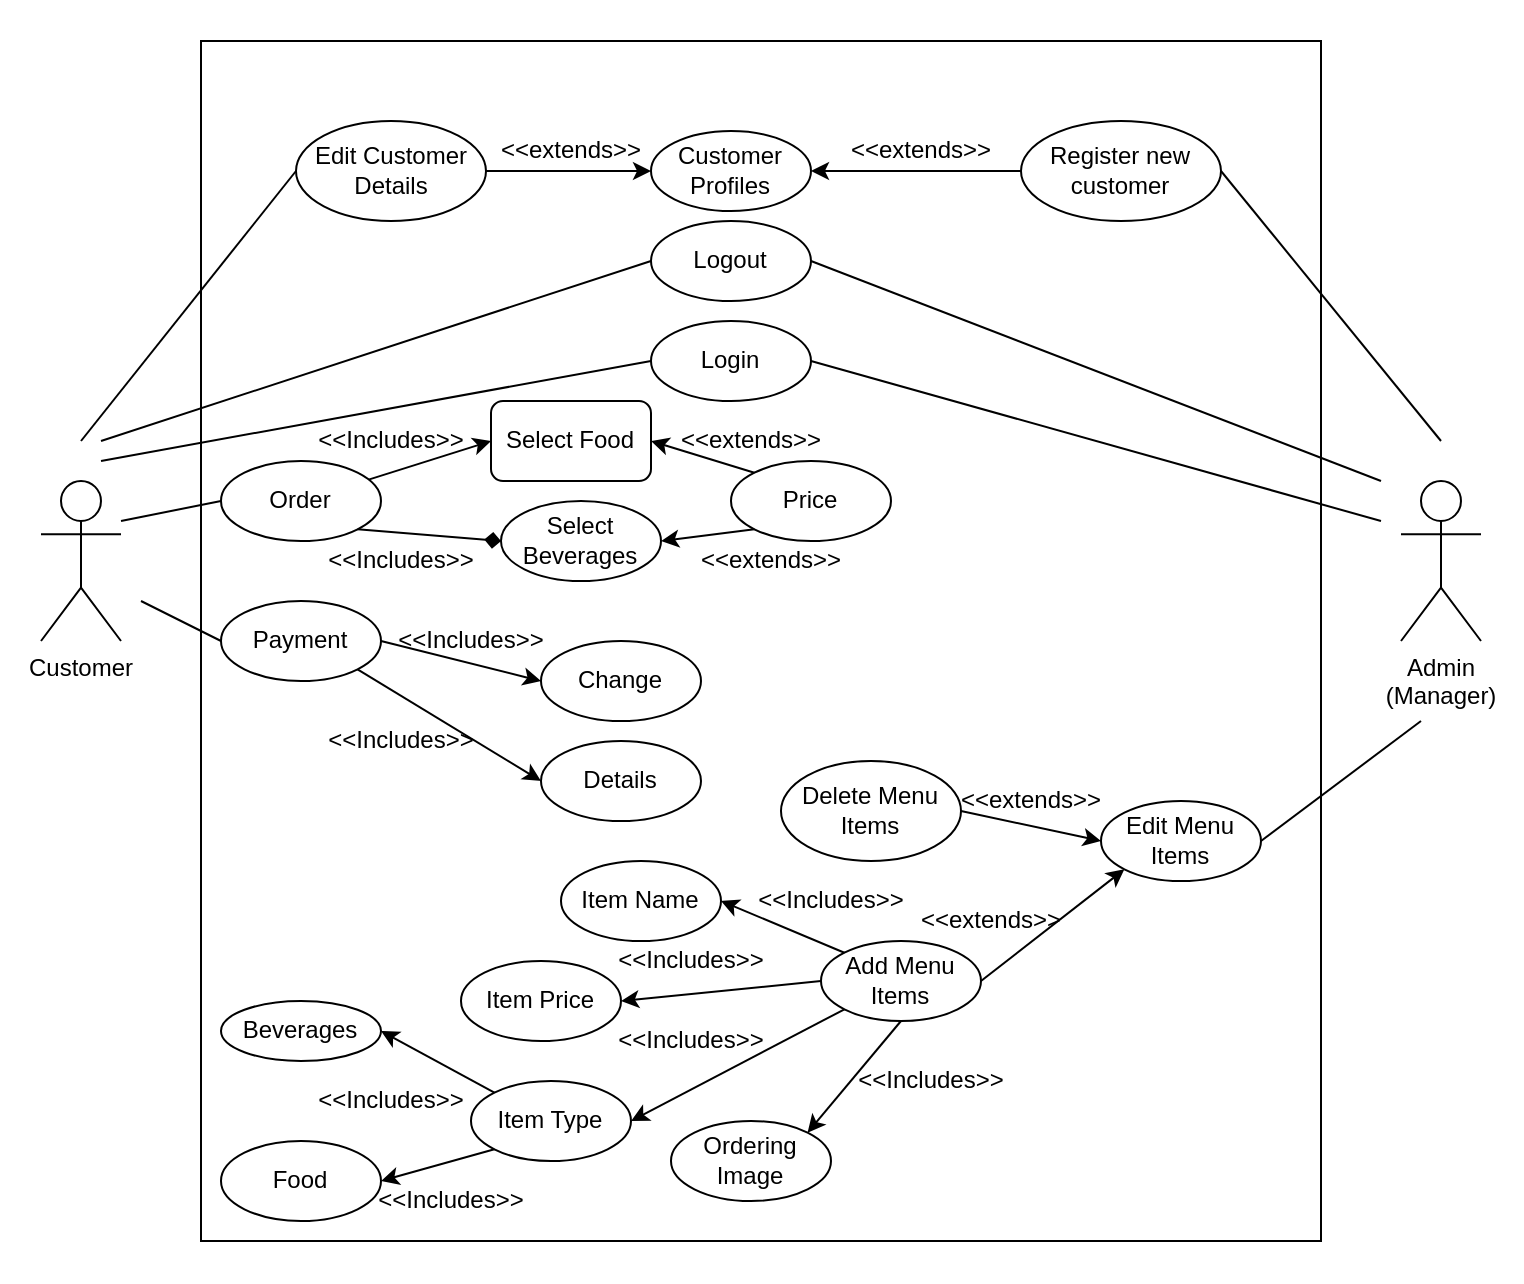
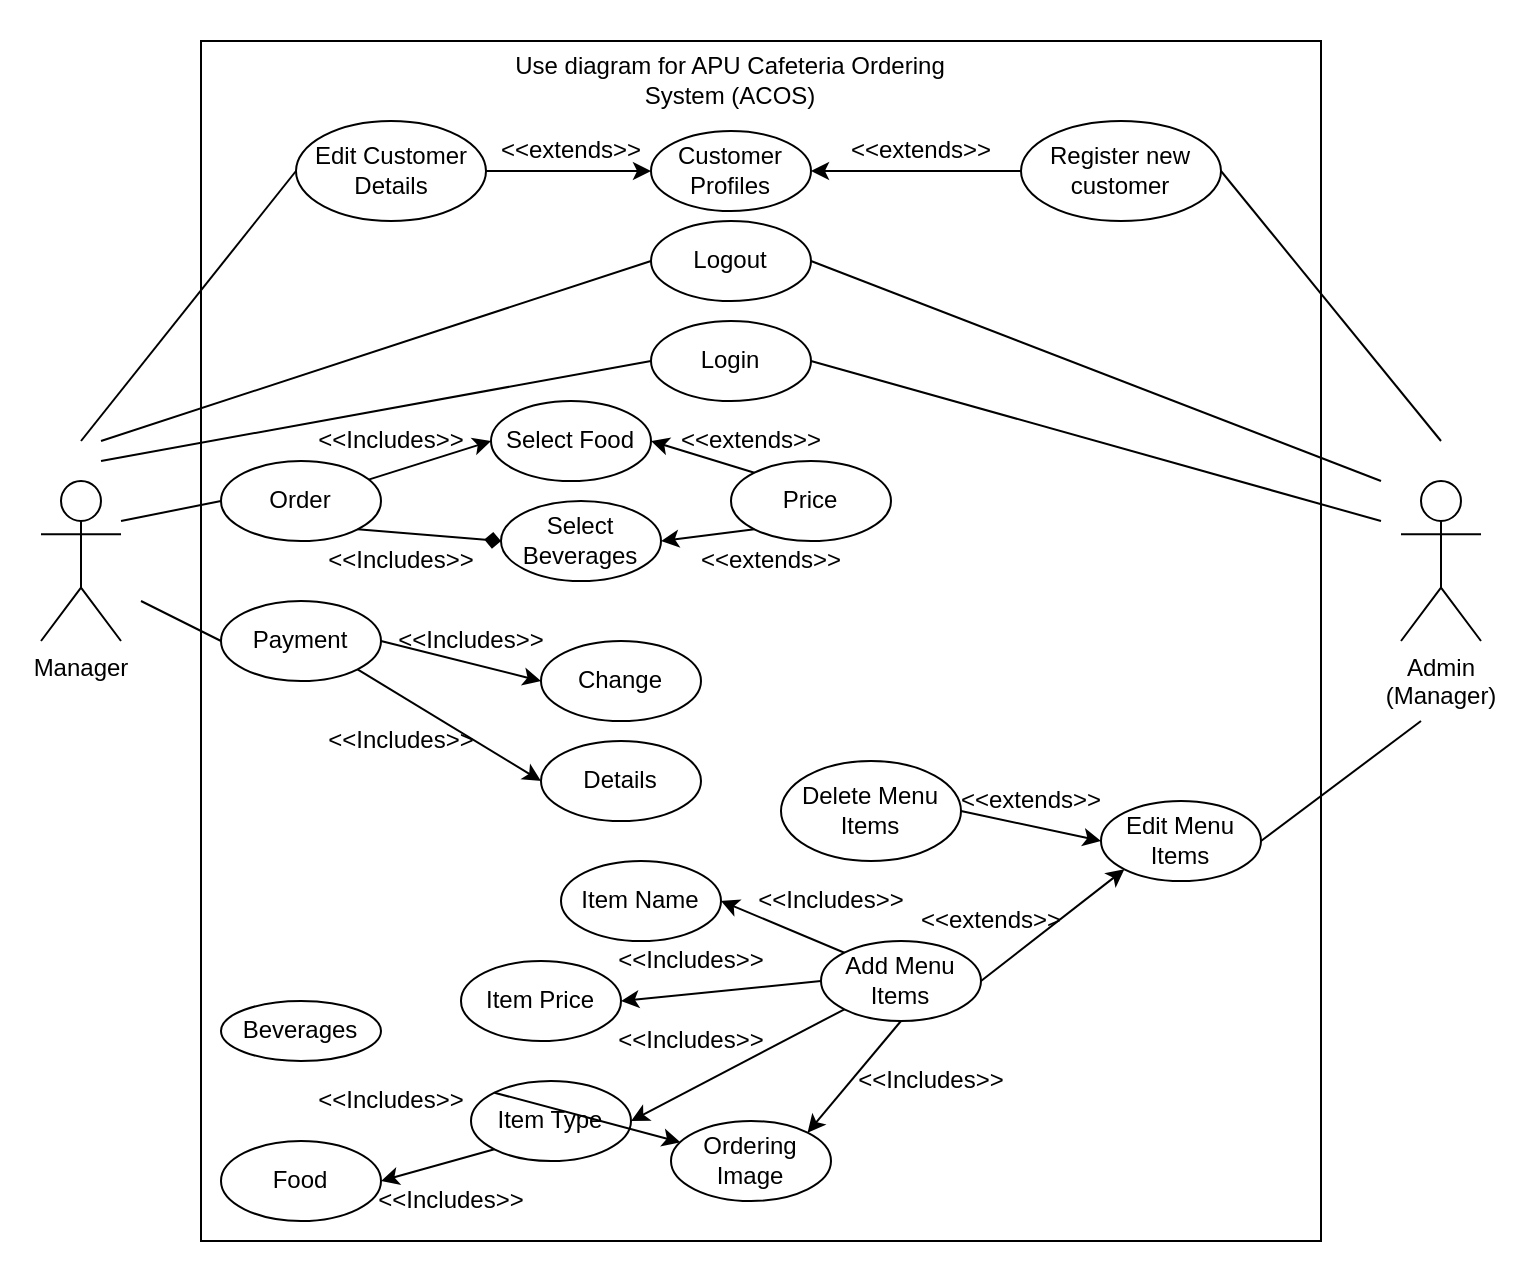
none -> (731, 81)
(571, 441) -> (571, 441)
(82, 669) -> (82, 669)
(443, 1065) -> (581, 1116)
